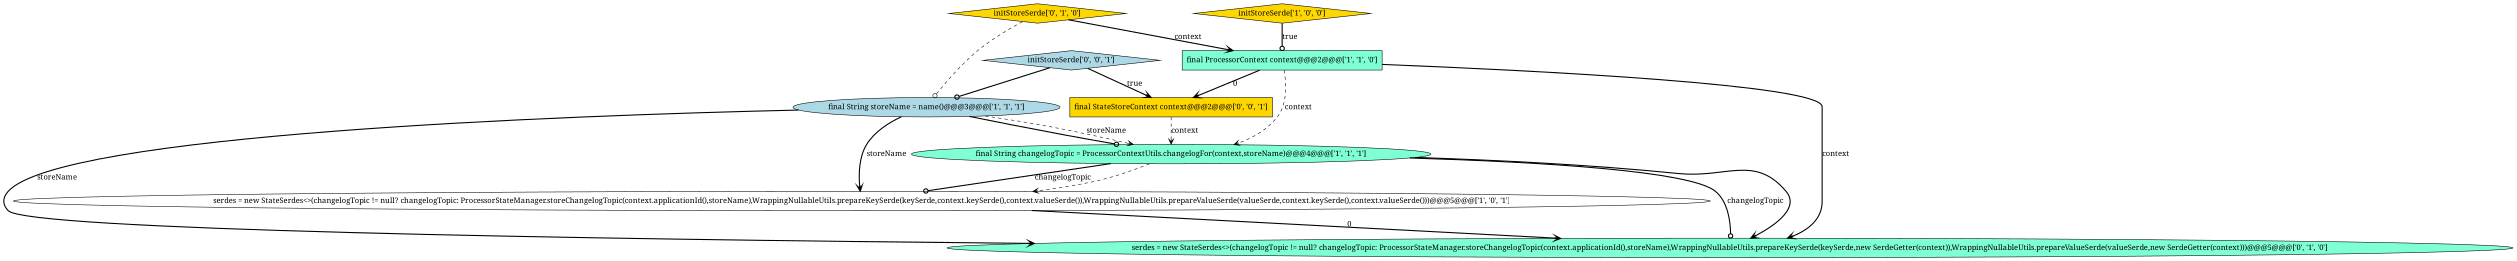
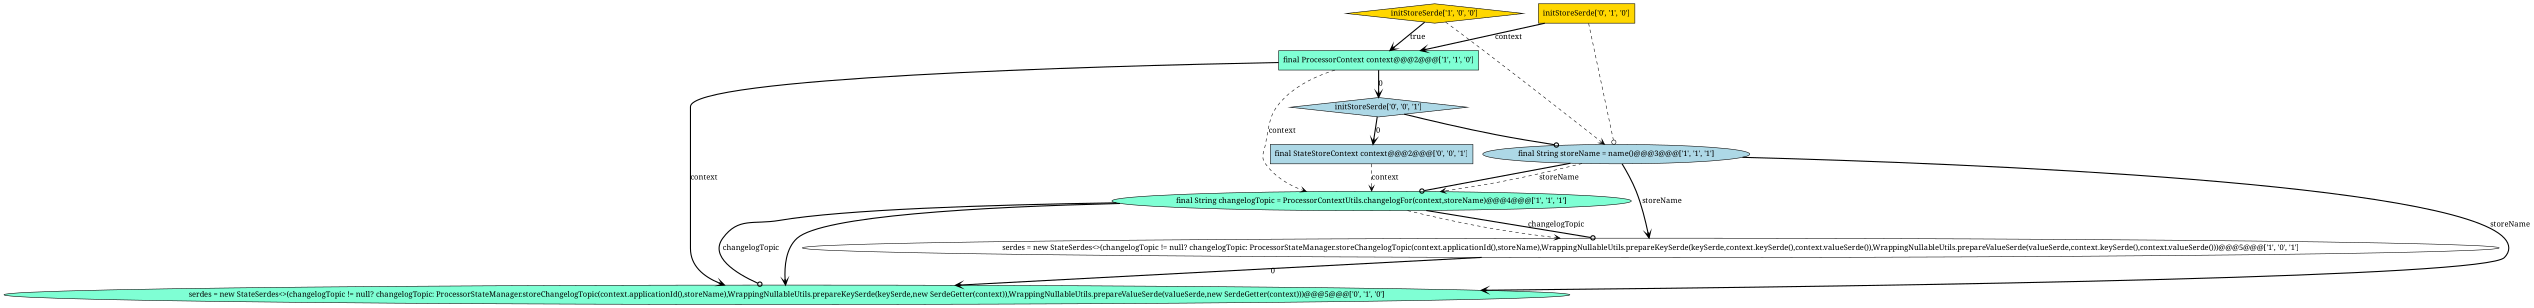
(1038, 13) -> (1587, 13)
(1282, 35) -> (1409, 35)
none -> (1523, 81)
(1229, 83) -> (1379, 81)
(1135, 84) -> (1378, 131)
(1171, 107) -> (1372, 154)
